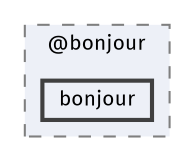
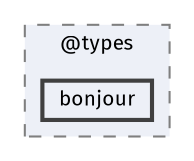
(97, 44) -> (97, 44)
